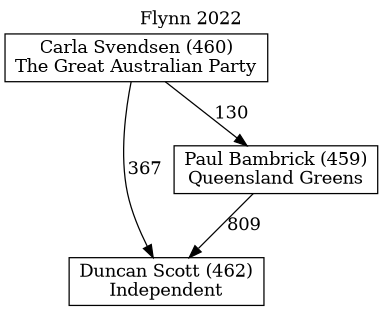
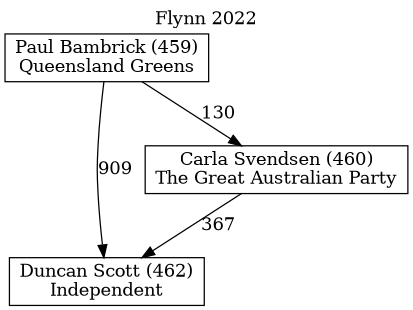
(201, 110) -> (186, 110)
(244, 226) -> (116, 170)
